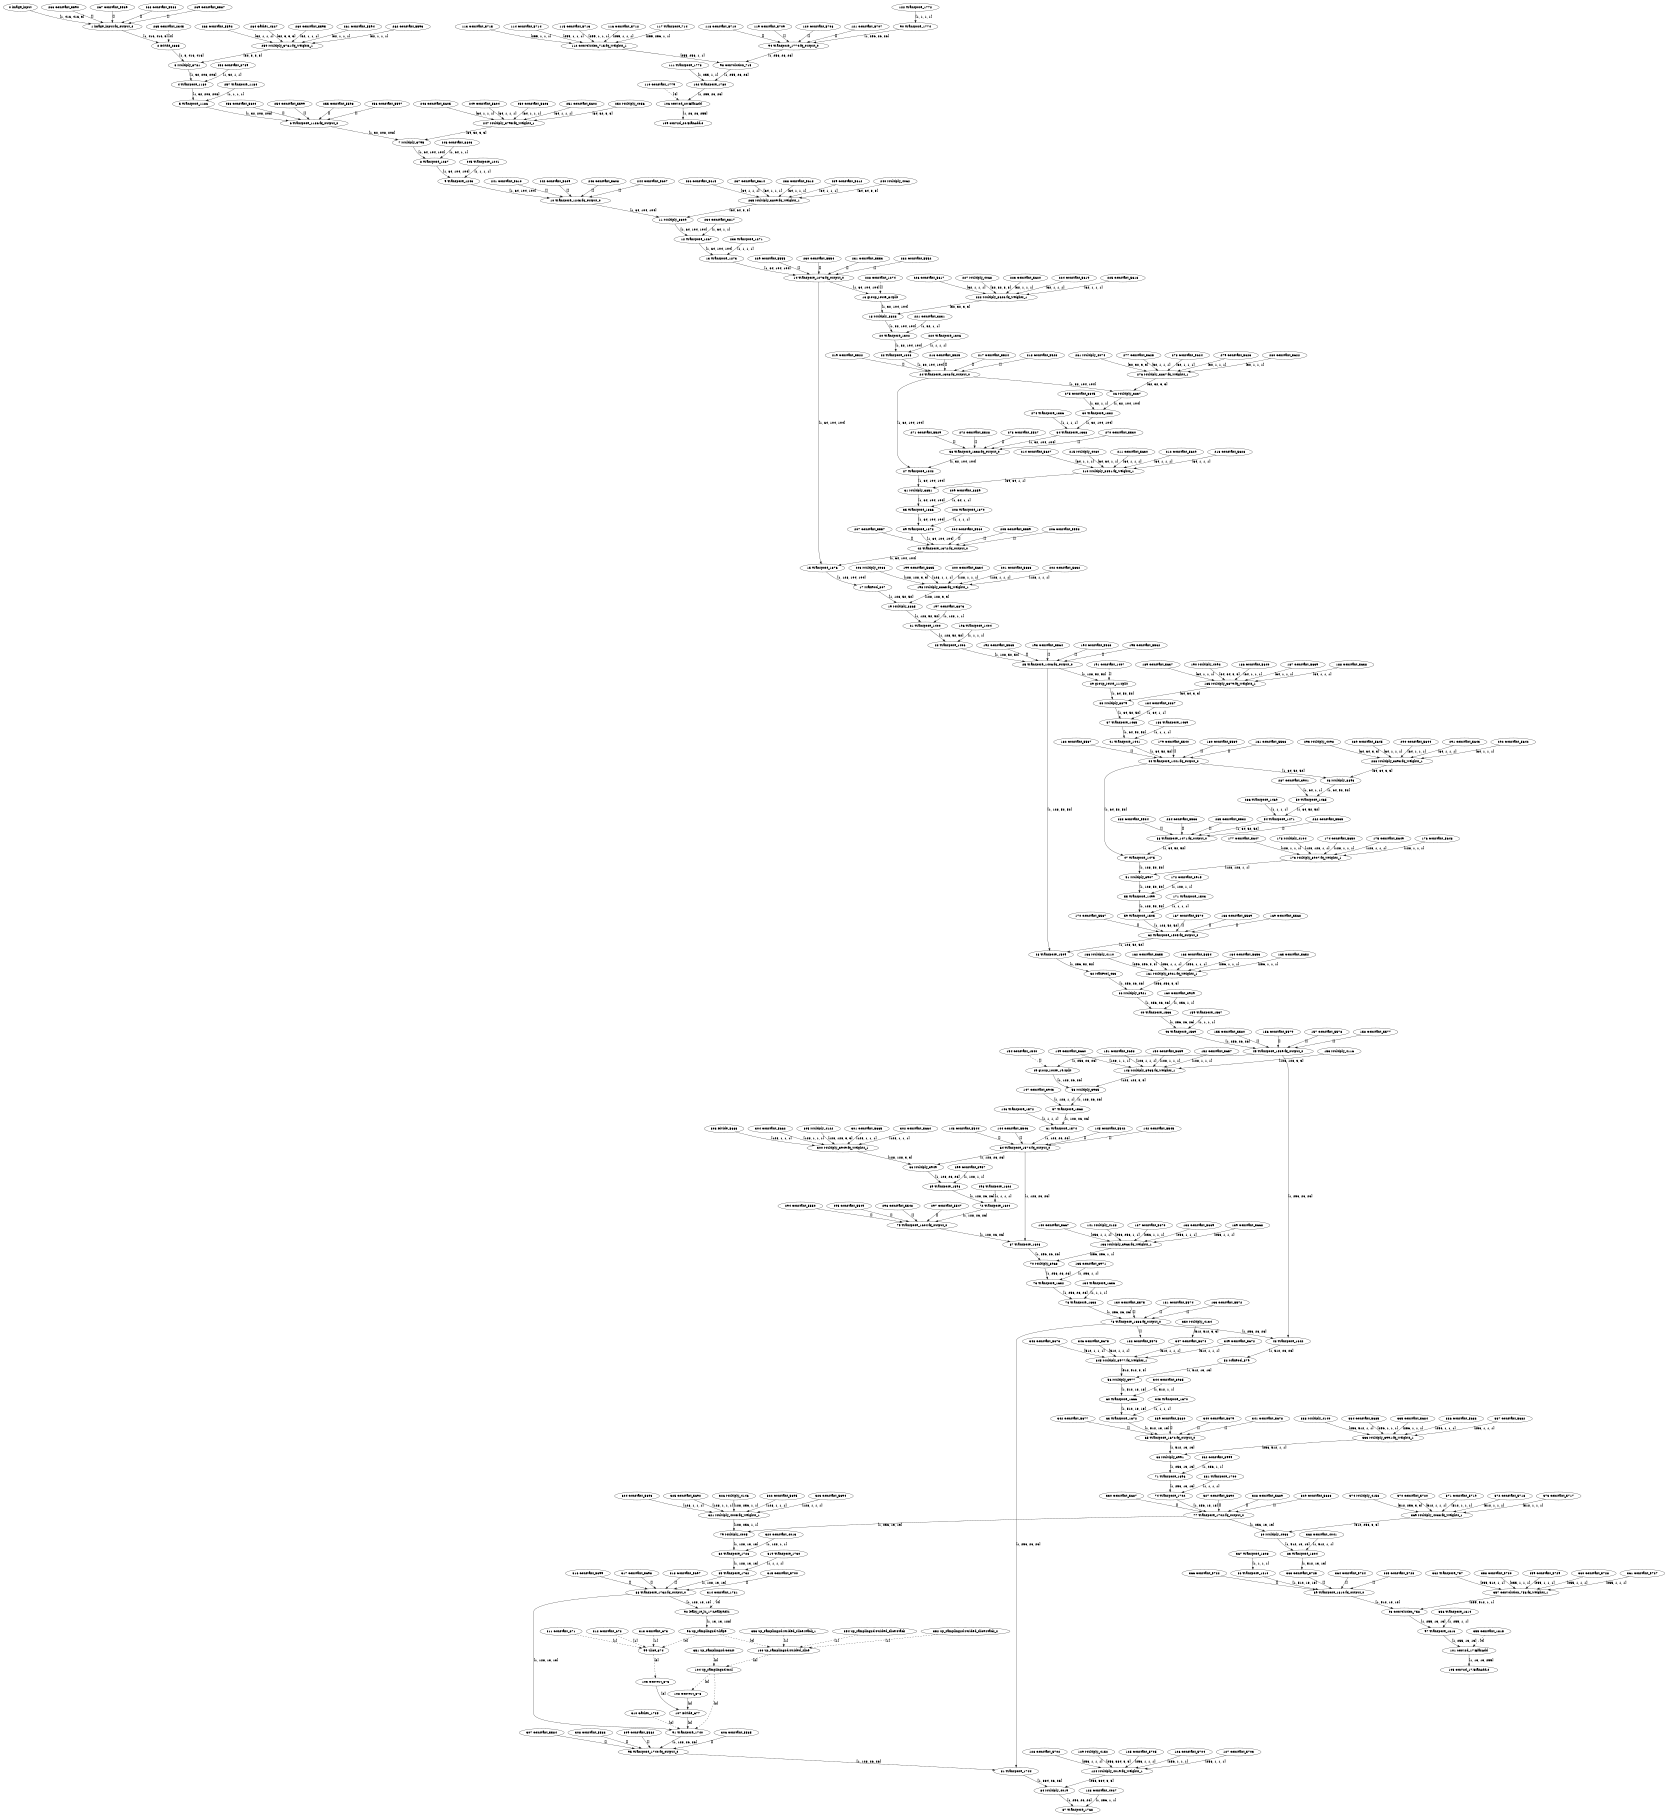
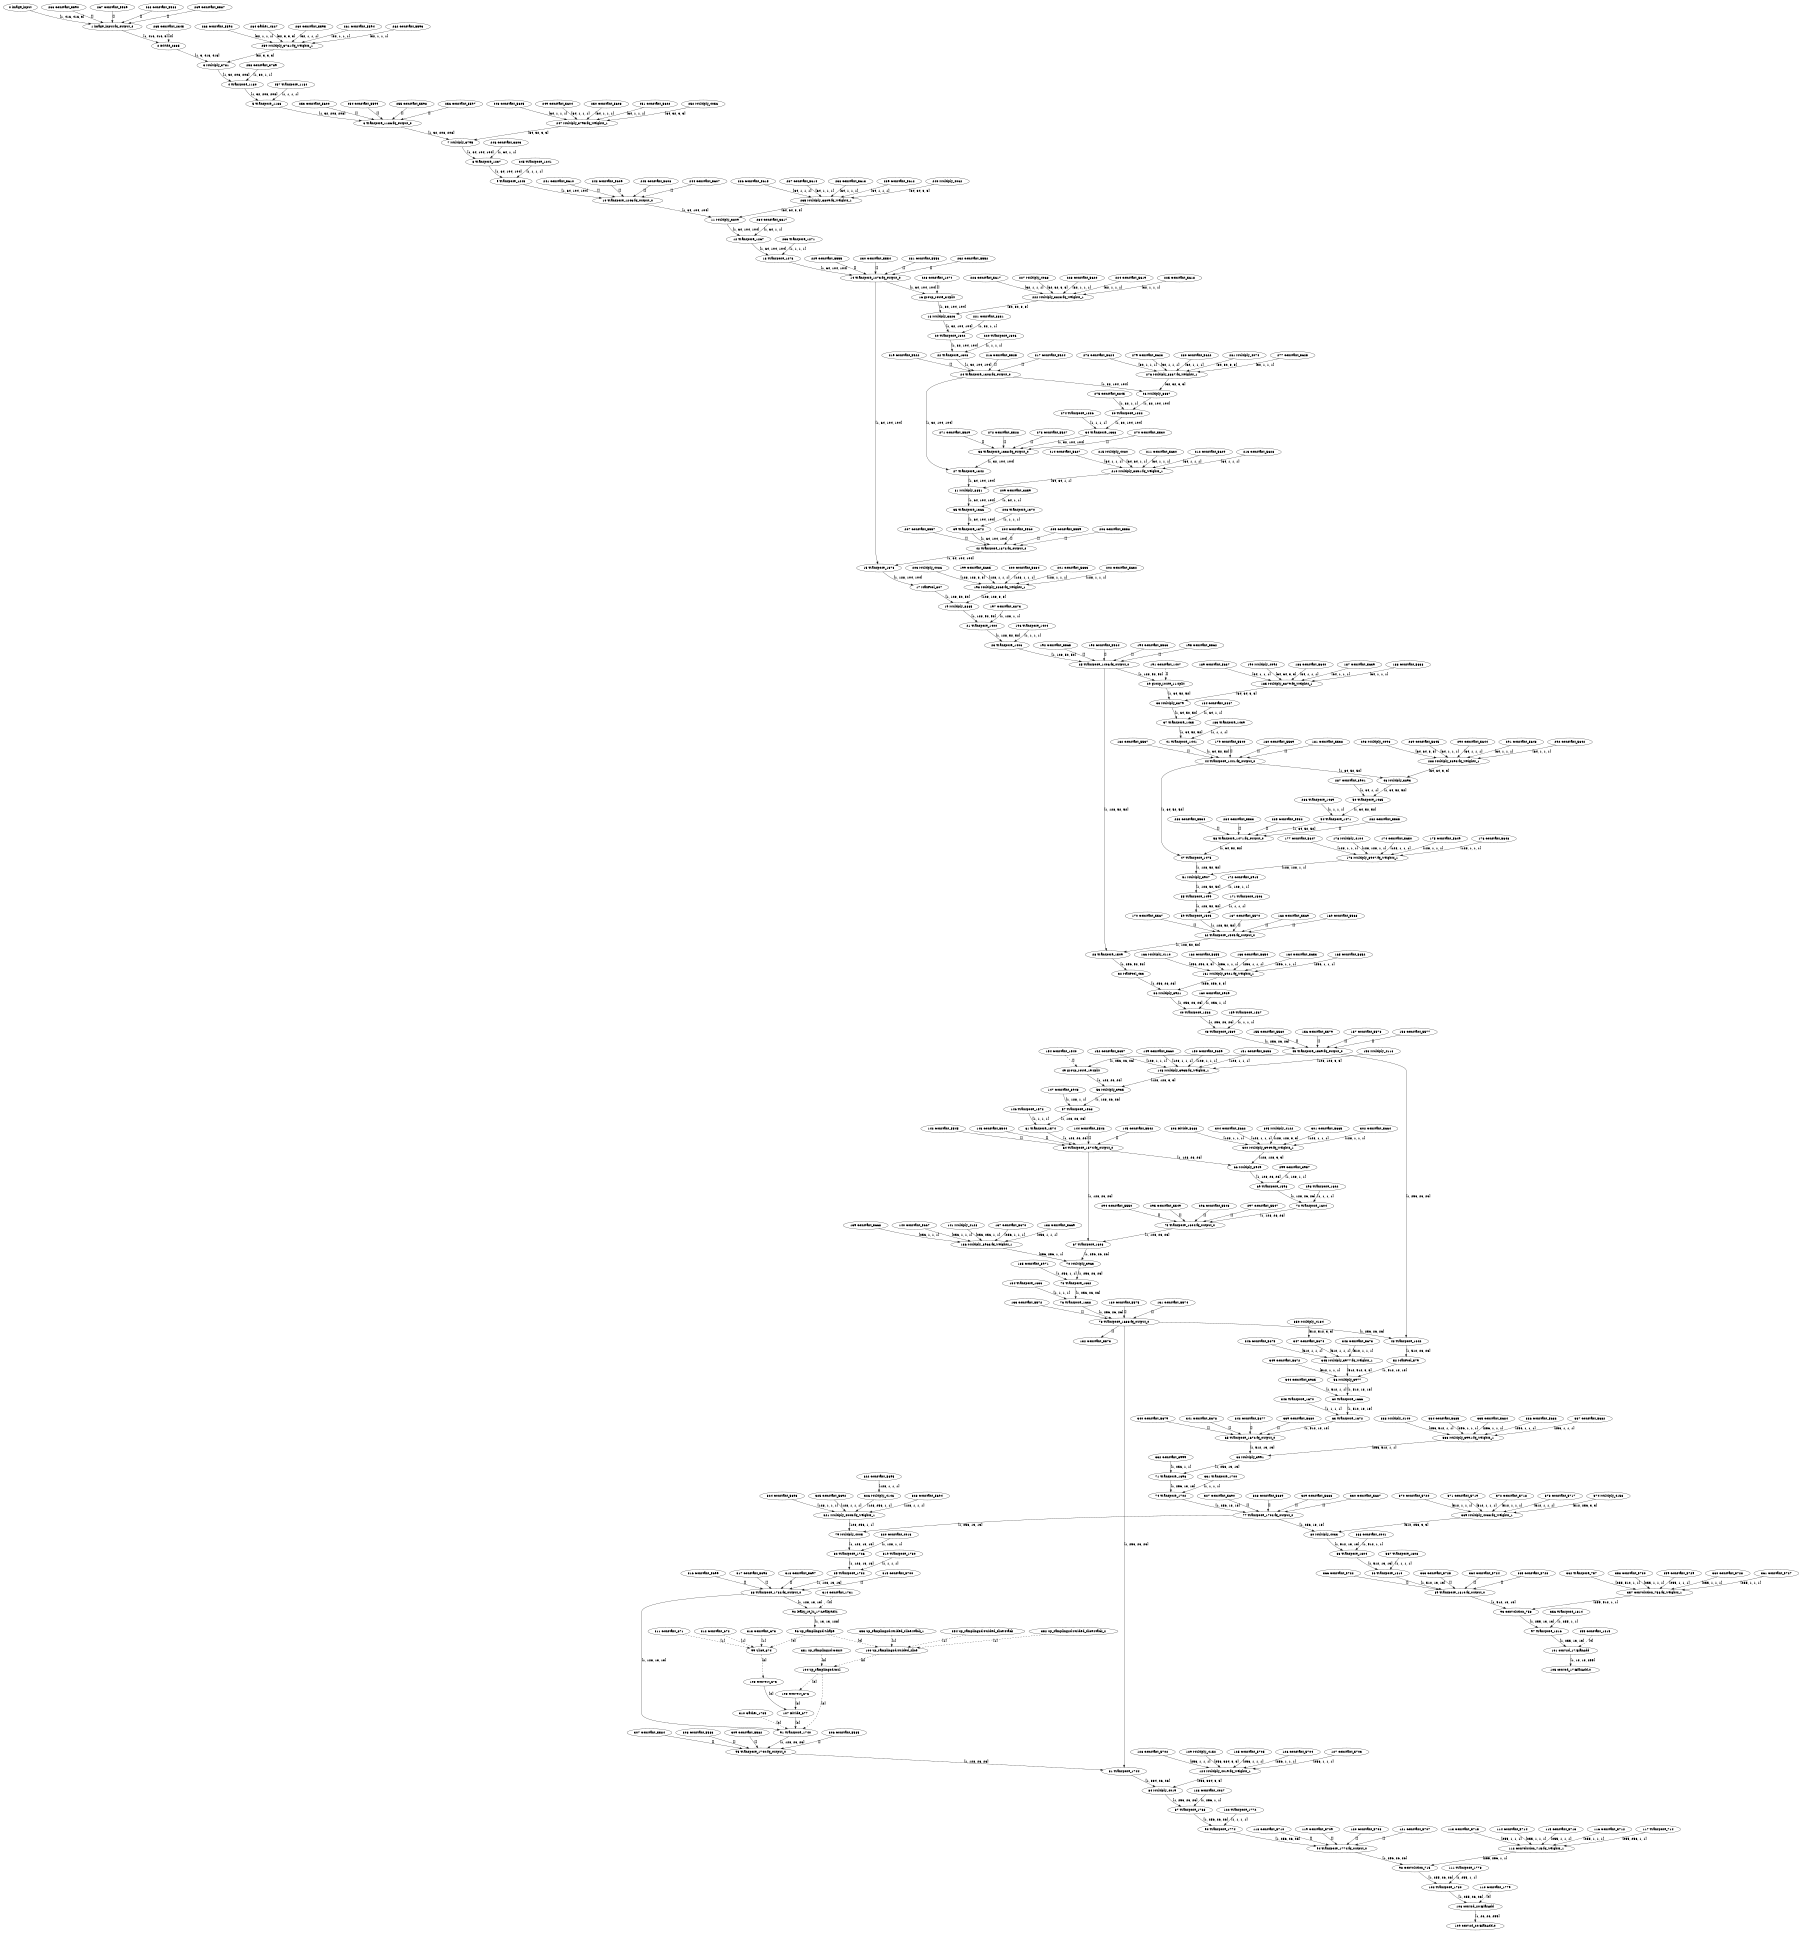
(1042, 355) -> none
(1187, 1352) -> (1315, 1370)
(762, 1506) -> (879, 1485)
(1302, 1563) -> (1366, 1564)
none -> (1201, 1820)
